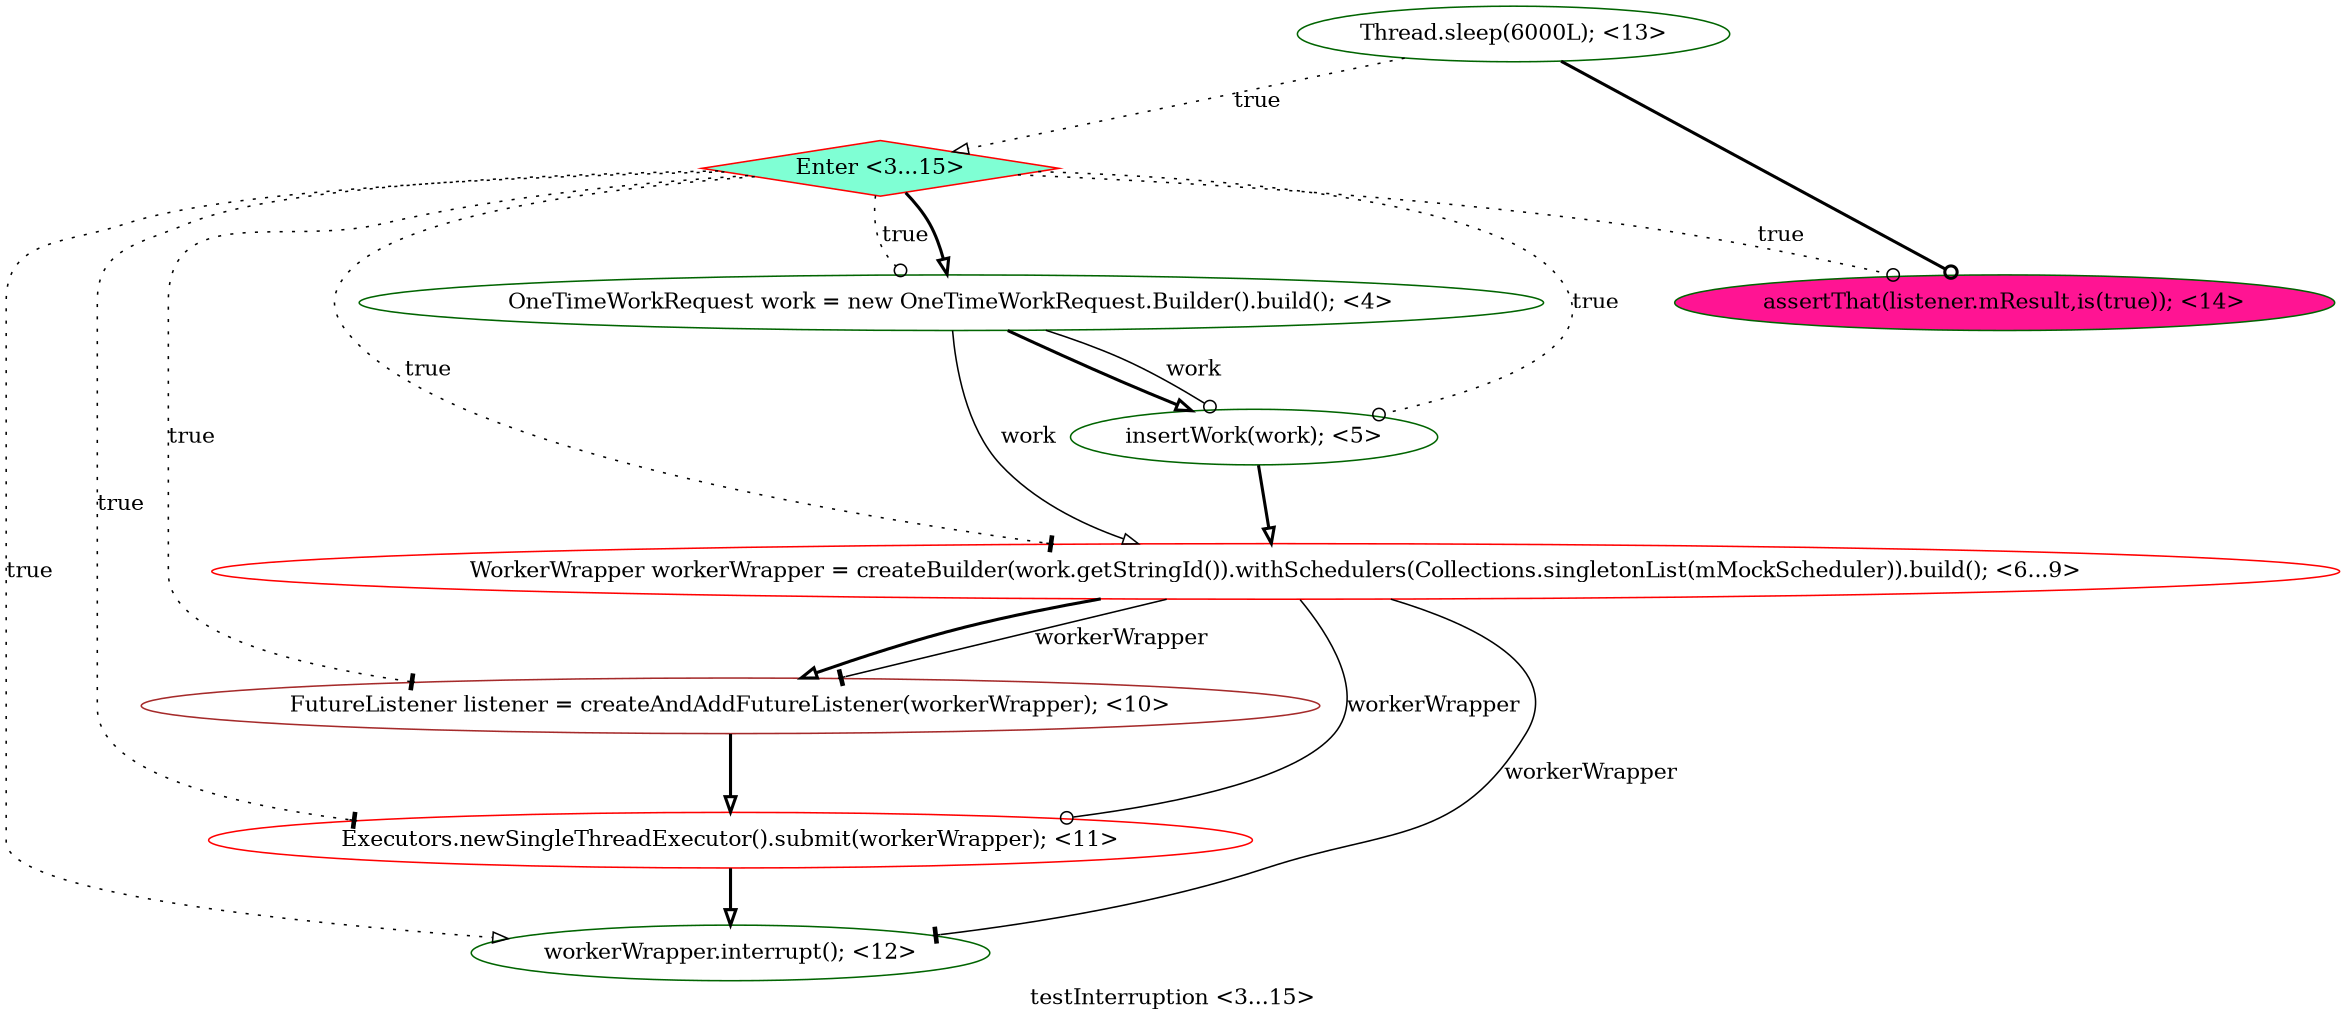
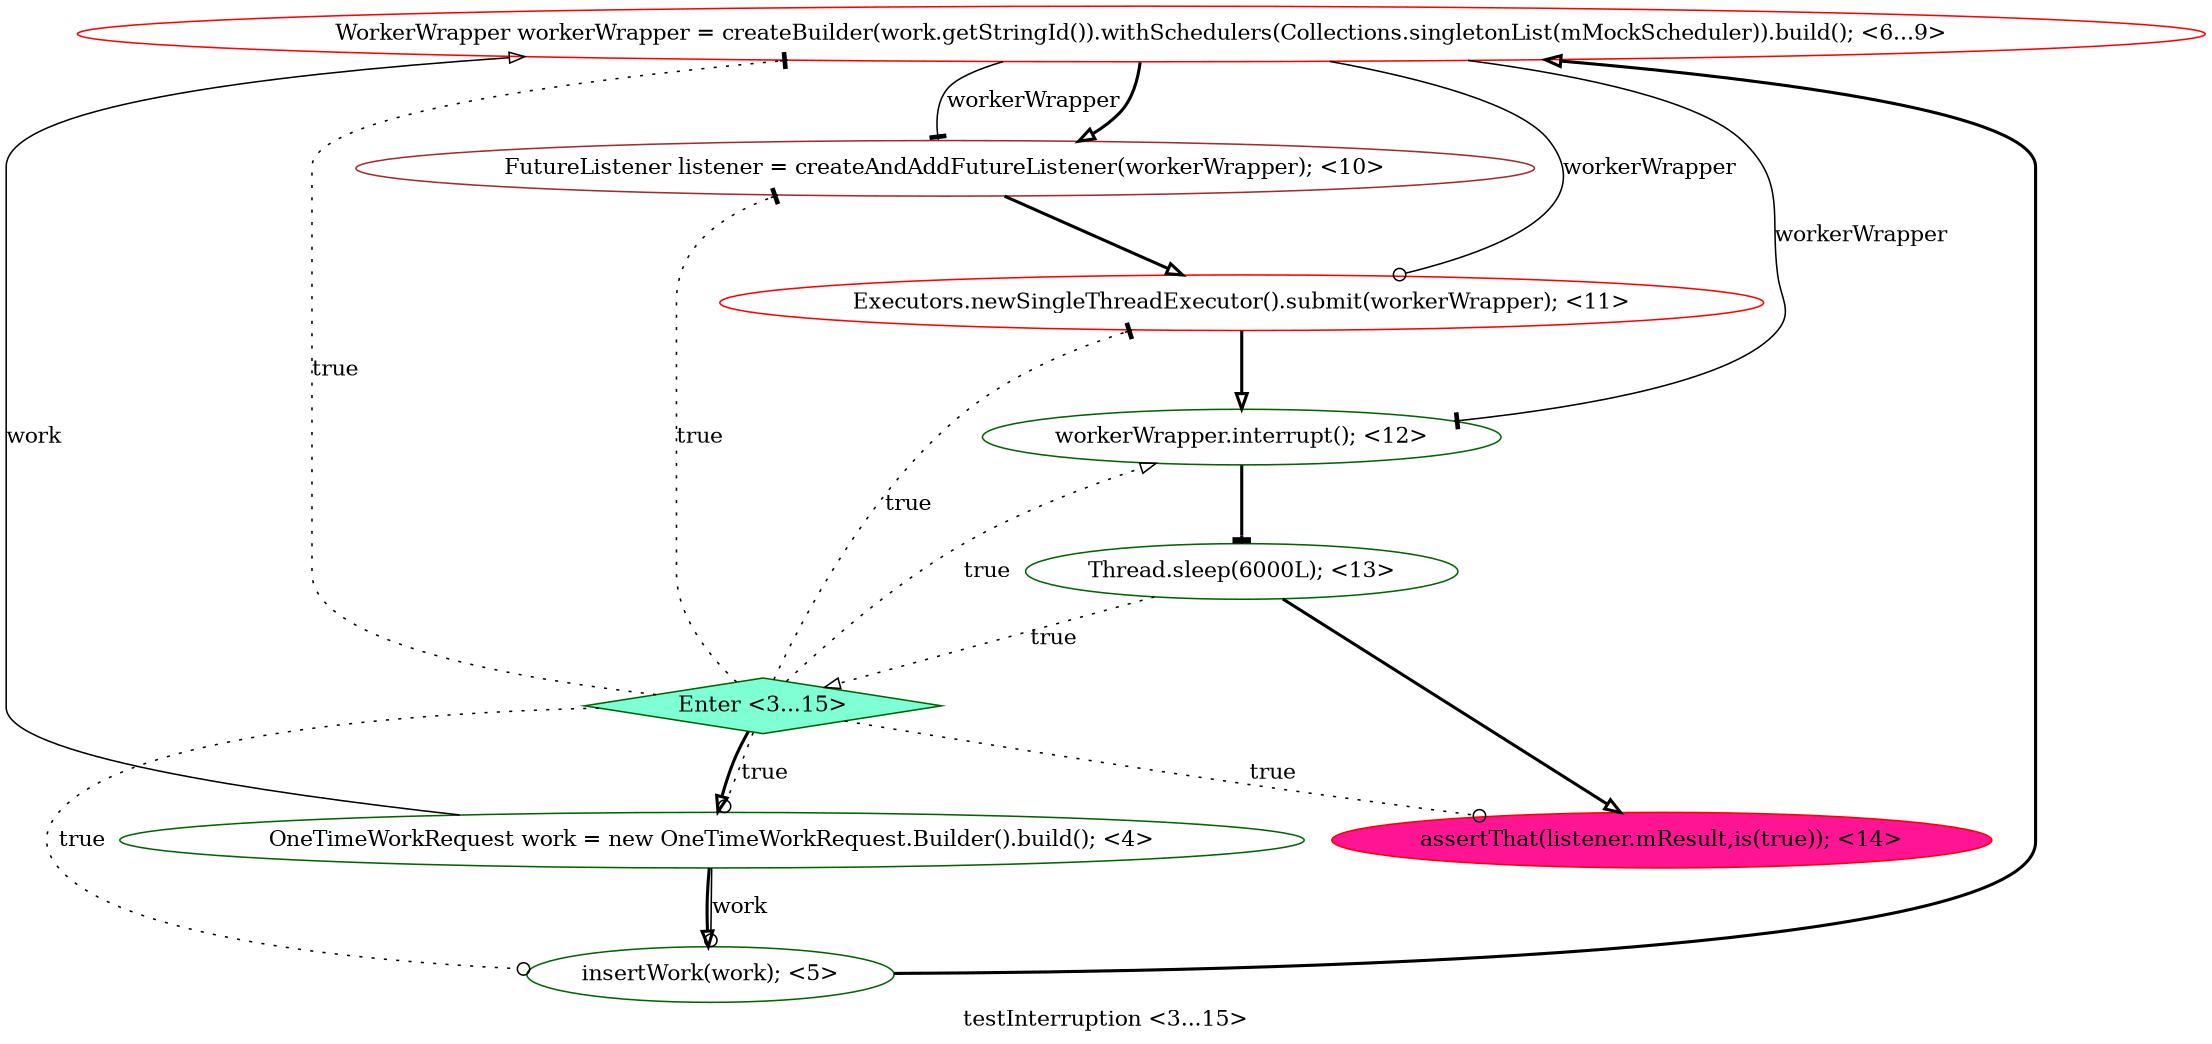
(1753, 165) -> (1445, 701)
(880, 168) -> (763, 706)
(2005, 303) -> (1662, 840)
none -> (1242, 500)
